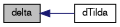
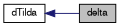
(62, 13) -> (67, 13)
